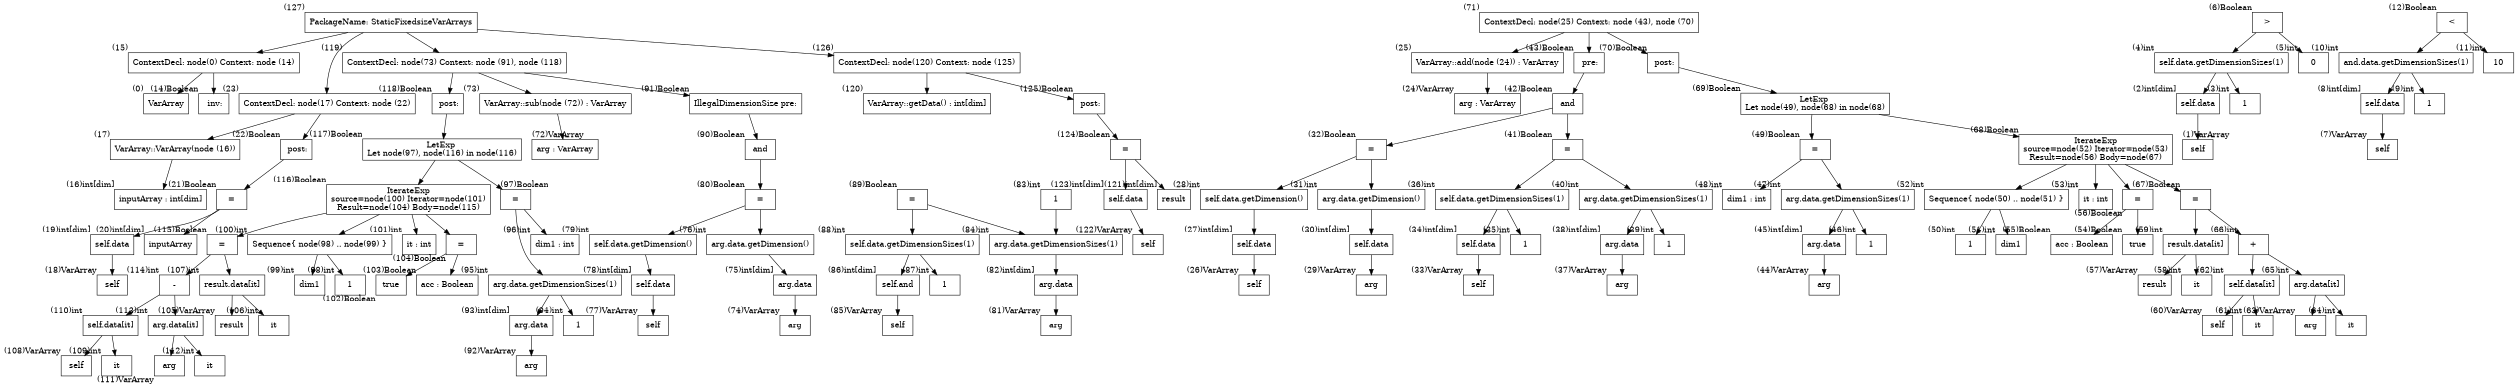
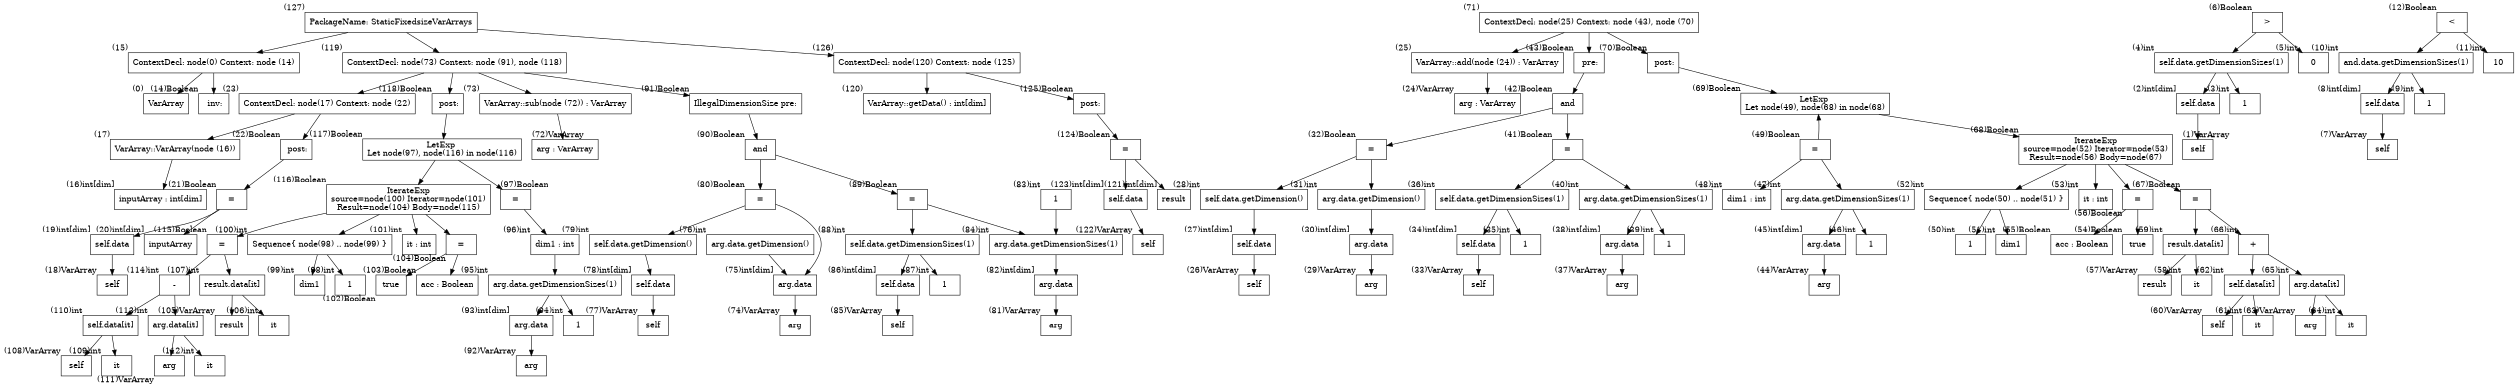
(336, 54) -> (394, 82)
(1811, 124) -> (1819, 130)
none -> (834, 174)
(760, 219) -> (815, 229)
(521, 243) -> (555, 262)
(1371, 245) -> (1371, 245)
(898, 285) -> (898, 285)
